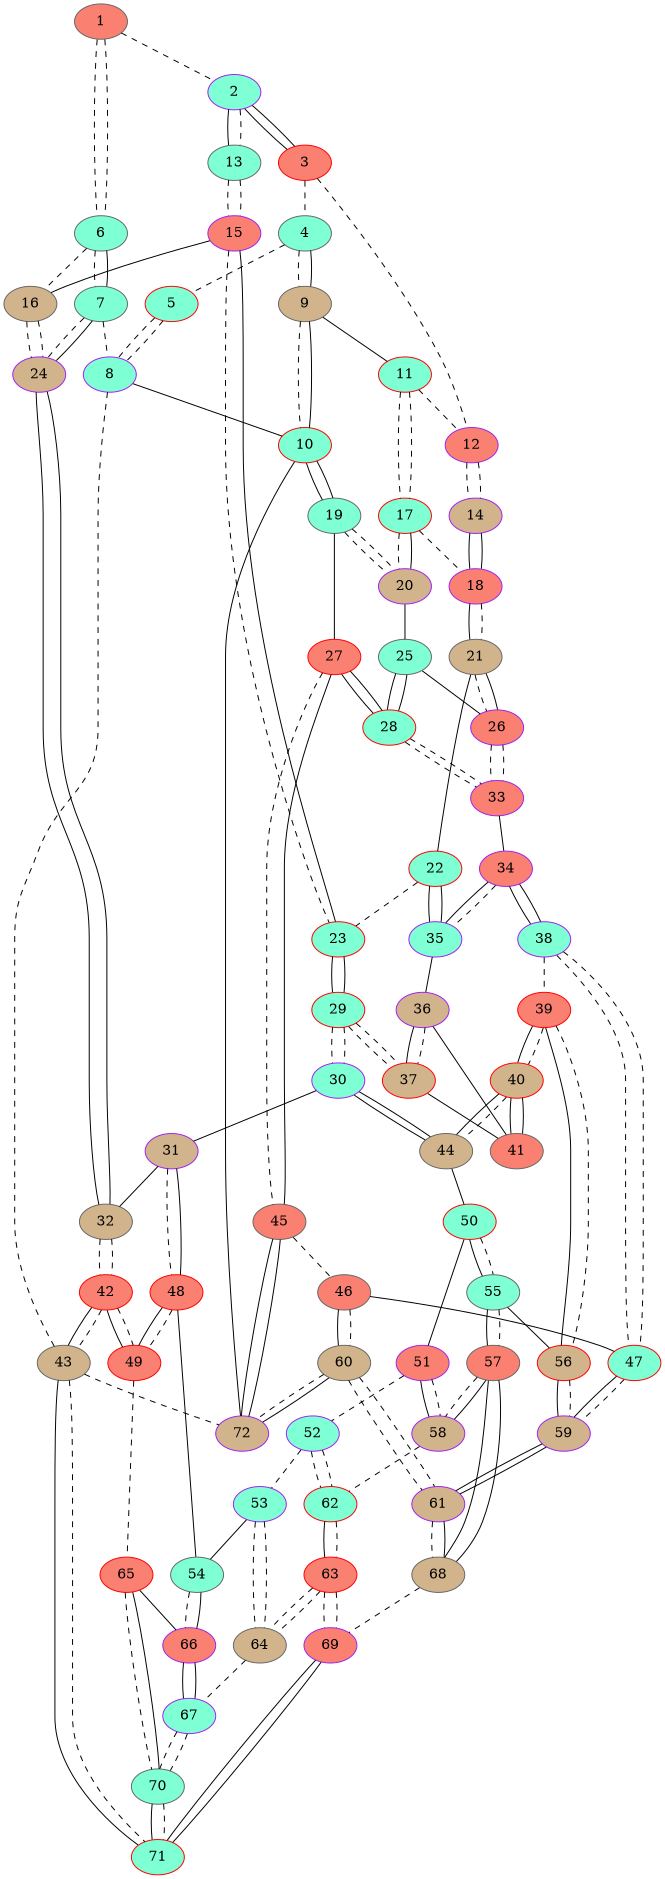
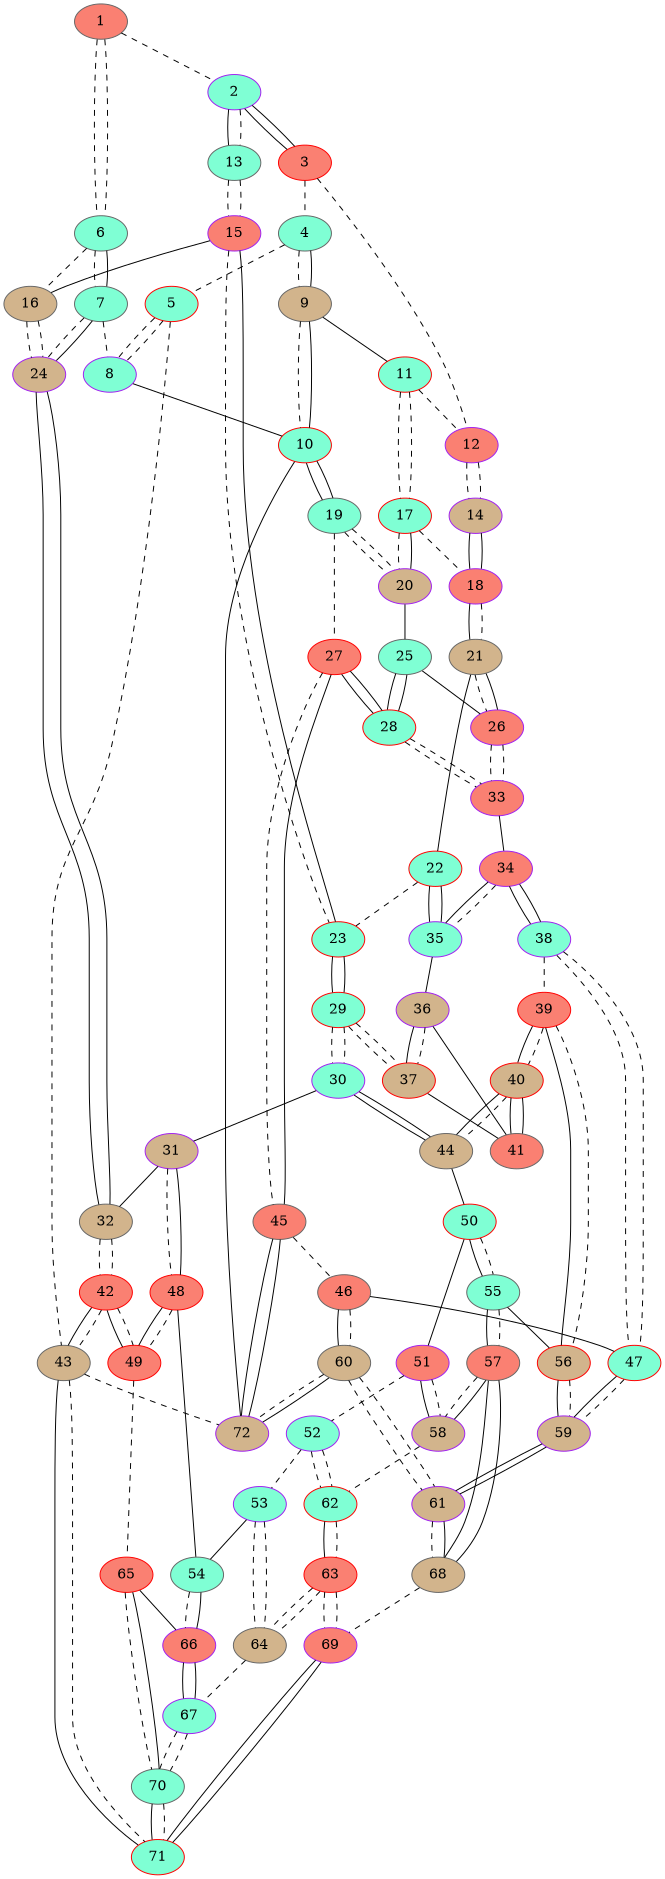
(334, 586) -> (334, 586)
(33, 865) -> (91, 808)
